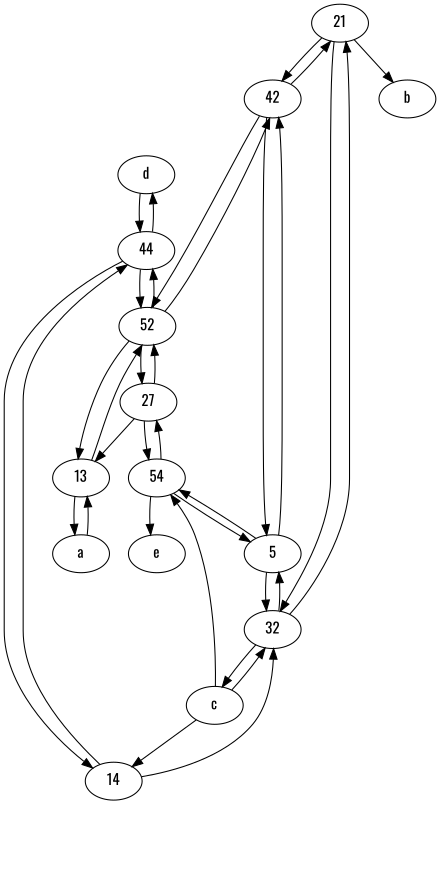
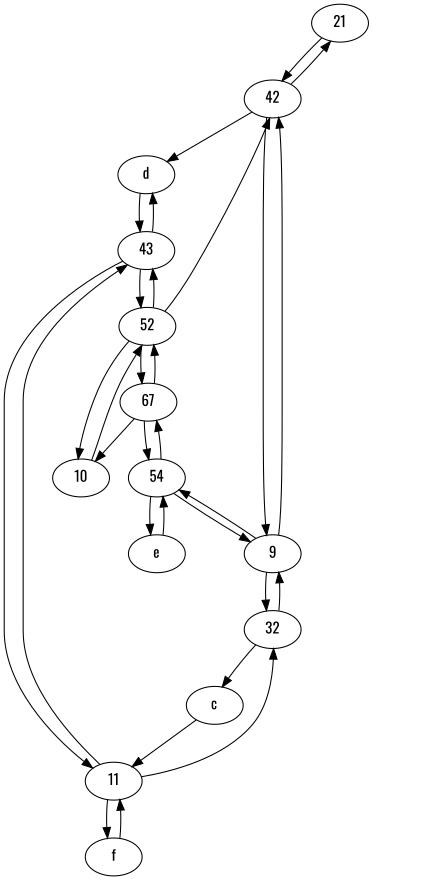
(407, 99) -> none
(209, 208) -> (214, 134)
(146, 251) -> (146, 251)
(331, 326) -> none
(350, 341) -> none
(148, 402) -> (148, 402)
(81, 478) -> (81, 478)
(81, 554) -> none
(273, 554) -> (273, 554)
(209, 592) -> (164, 521)
(246, 674) -> none
(114, 781) -> (114, 781)
none -> (114, 857)
